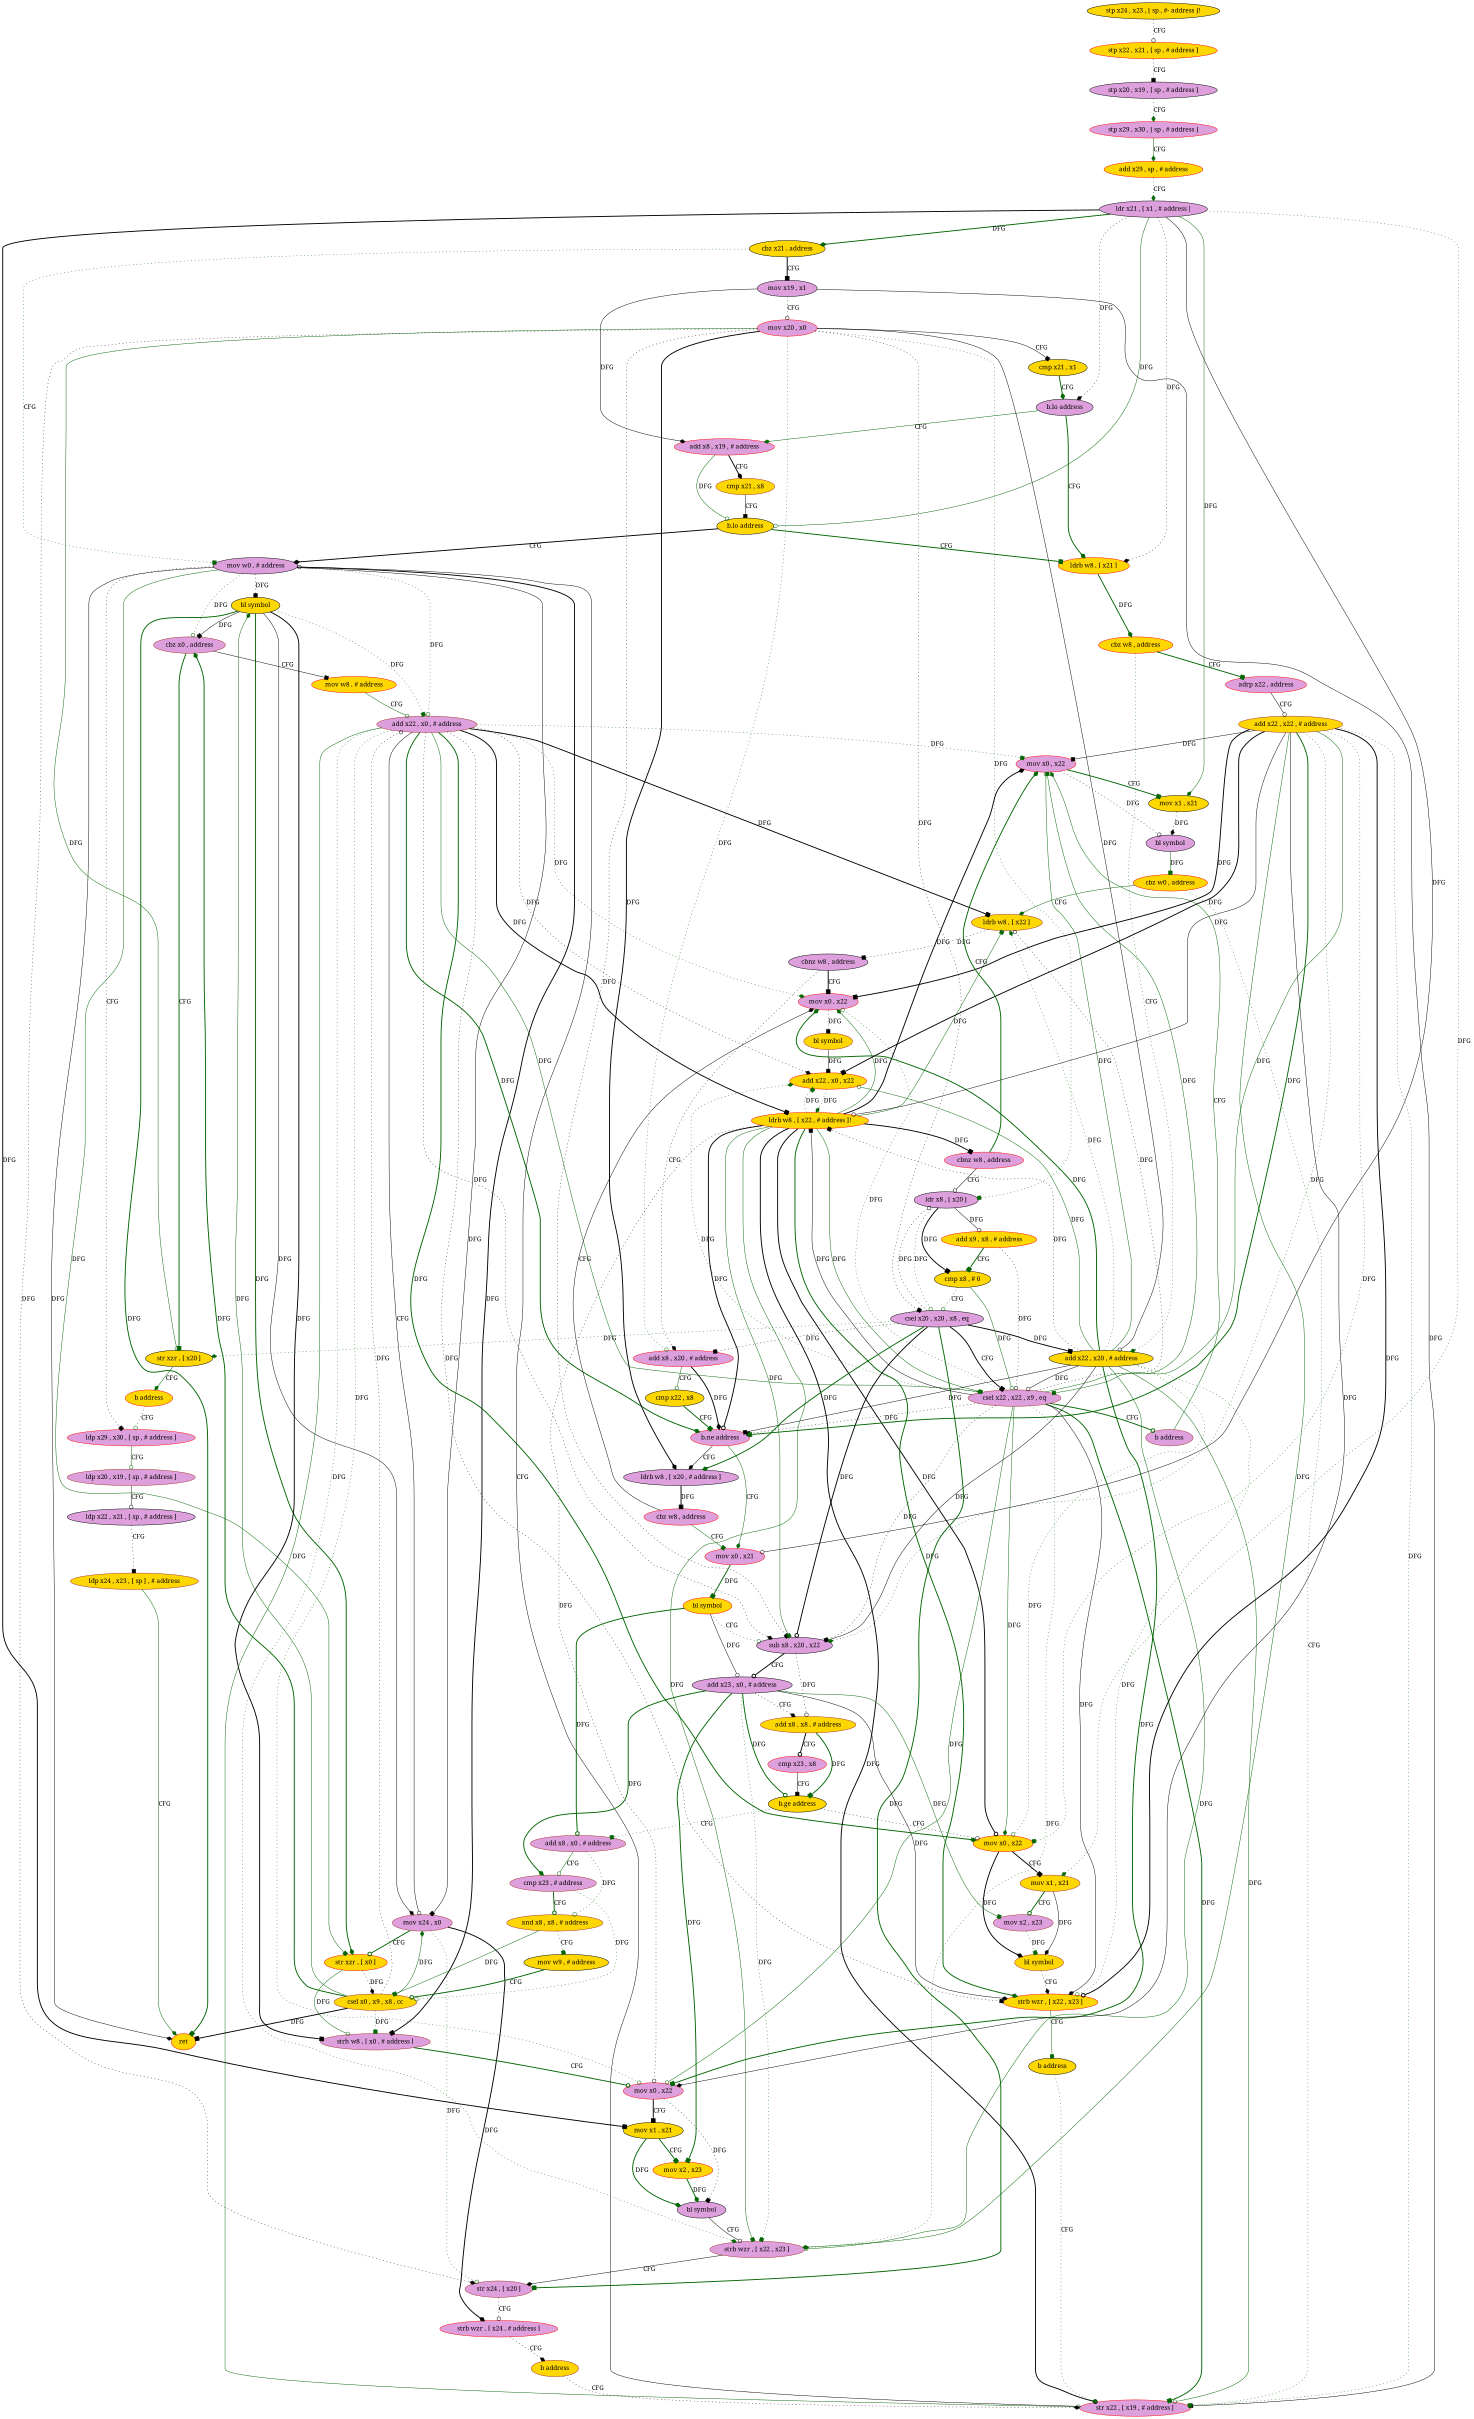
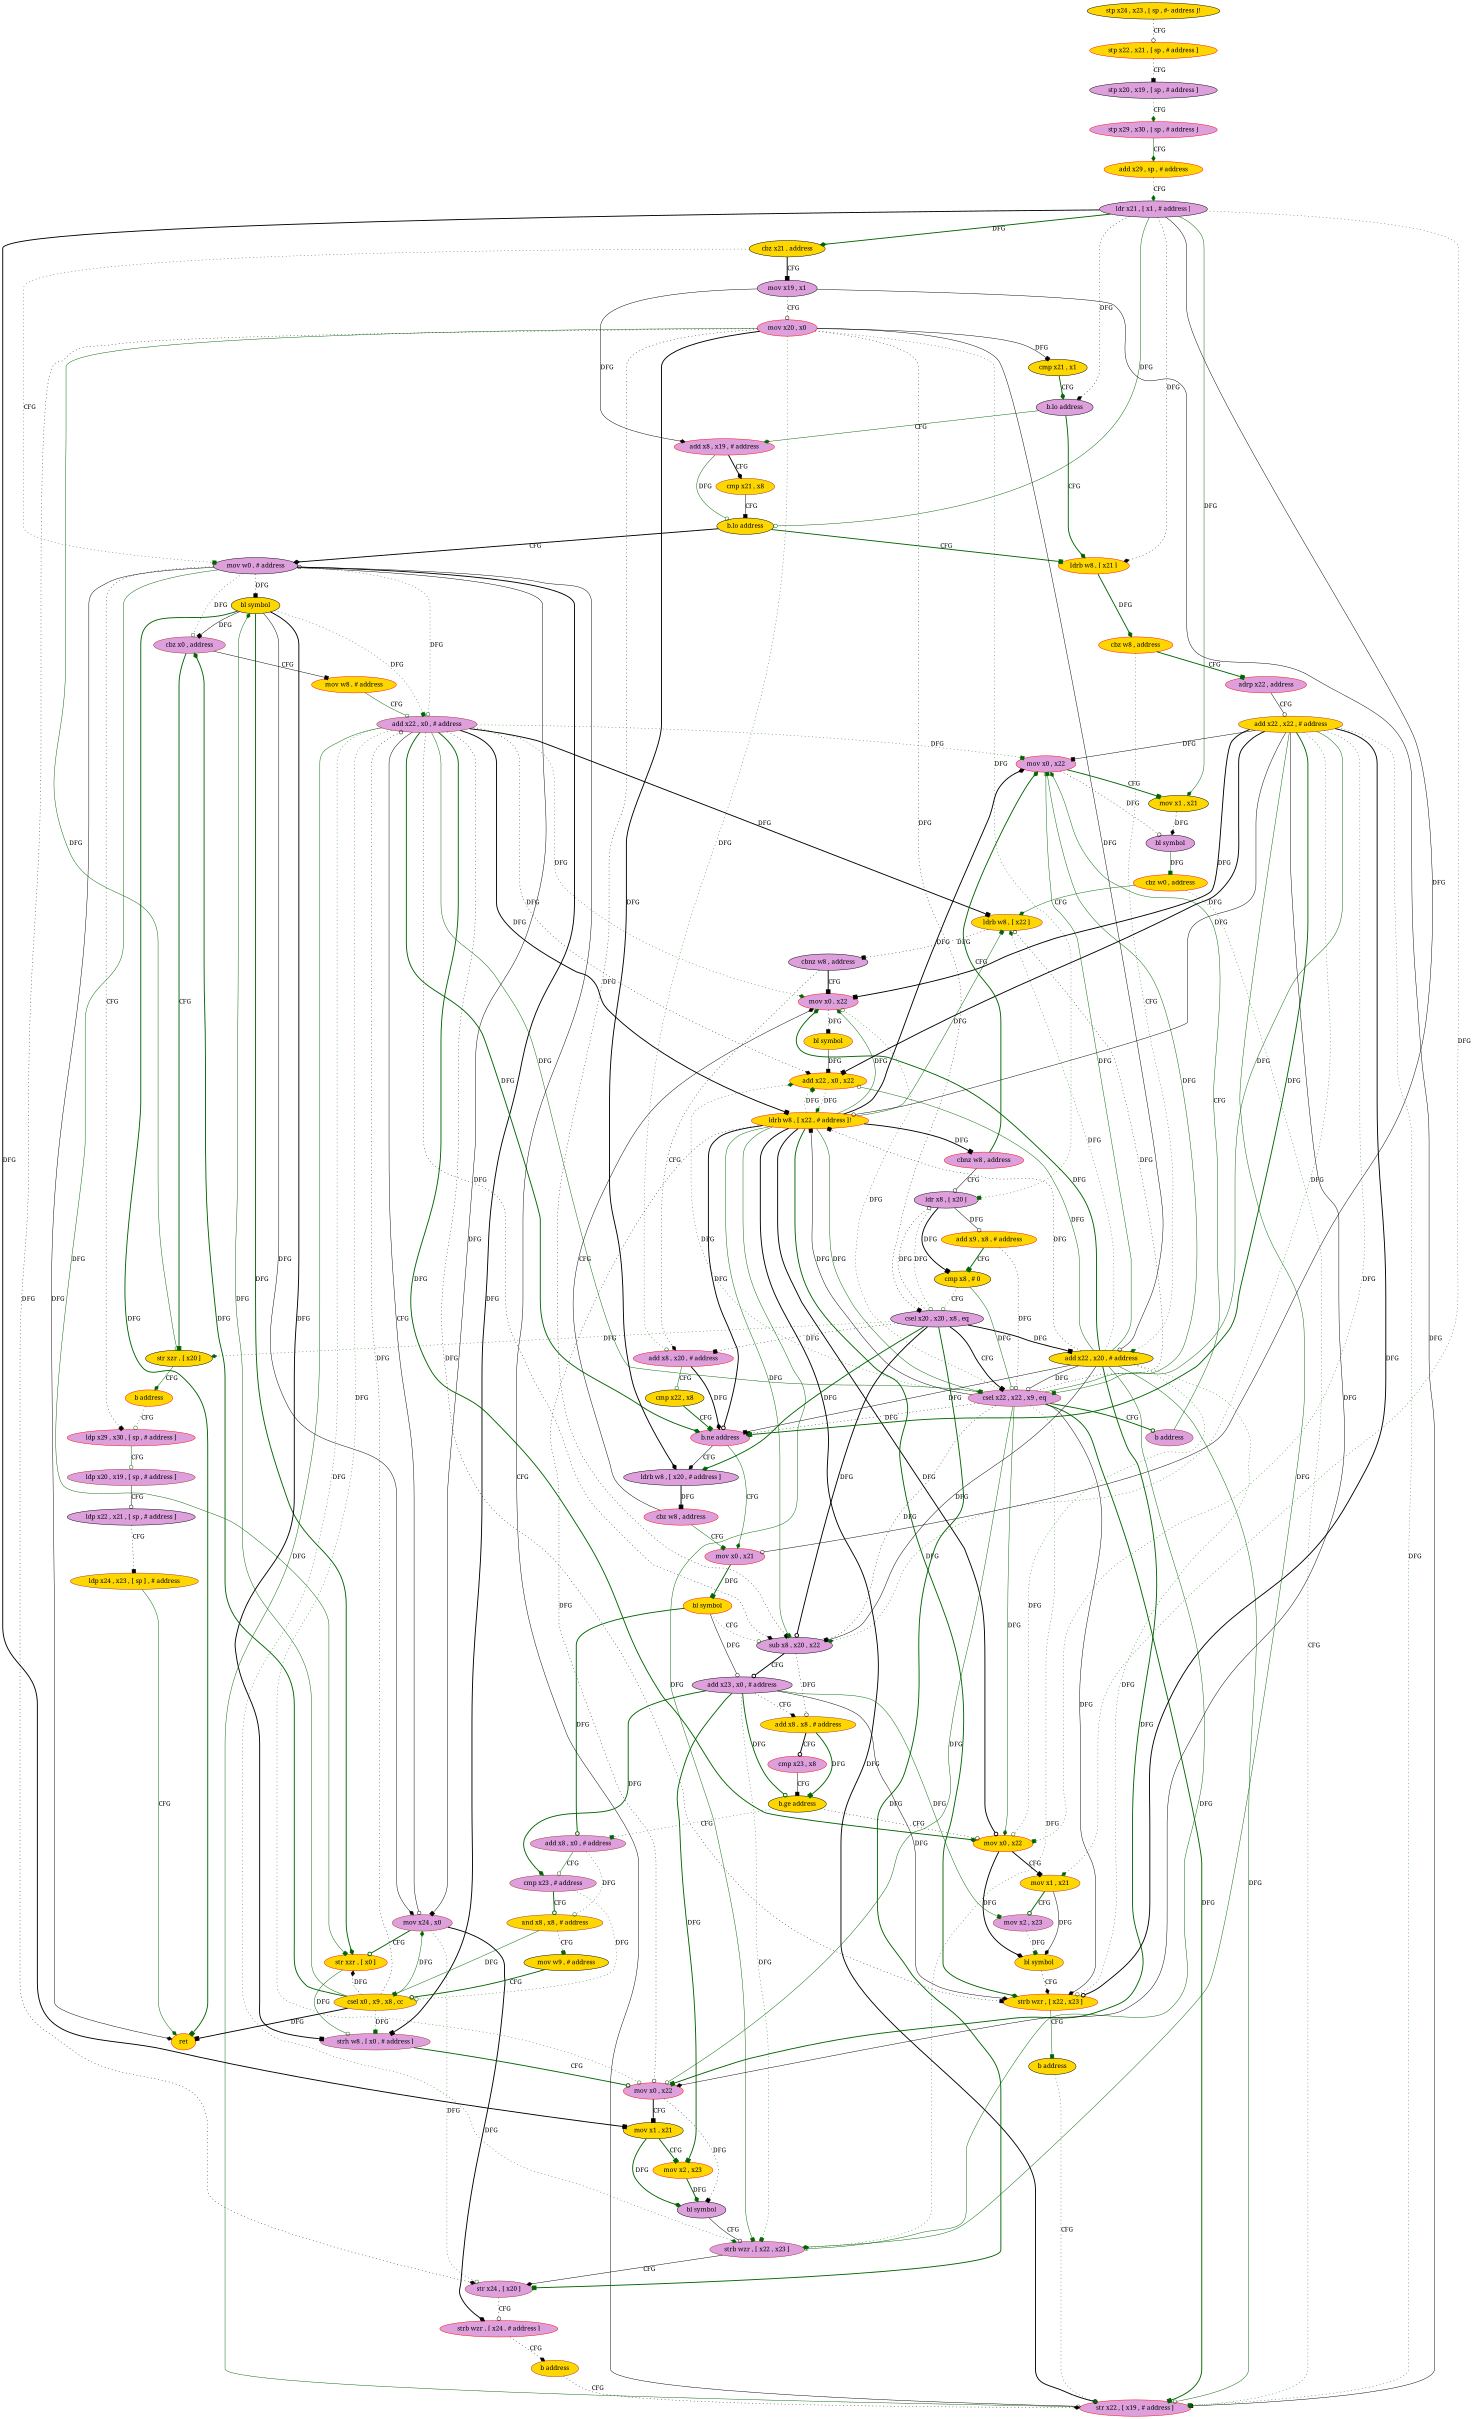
(1042, 348) -> (1042, 348)
(367, 1979) -> (354, 1987)
